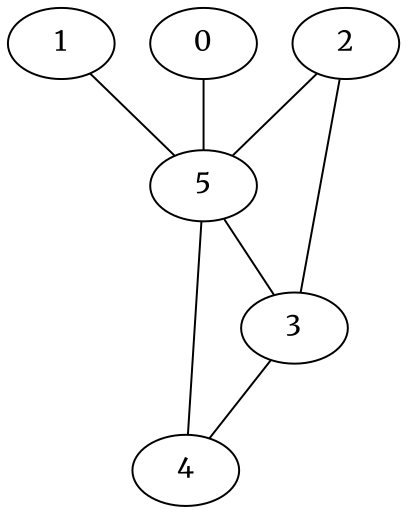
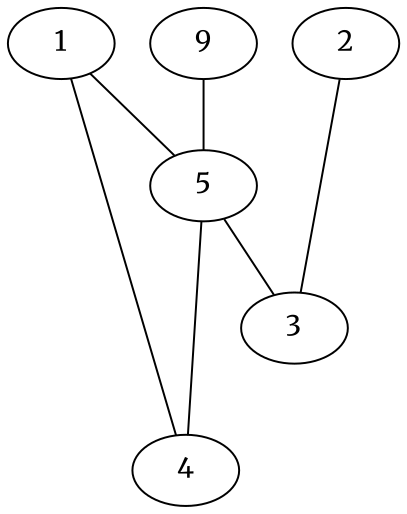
(204, 43) -> (204, 43)
(275, 114) -> none
(240, 399) -> (124, 257)
